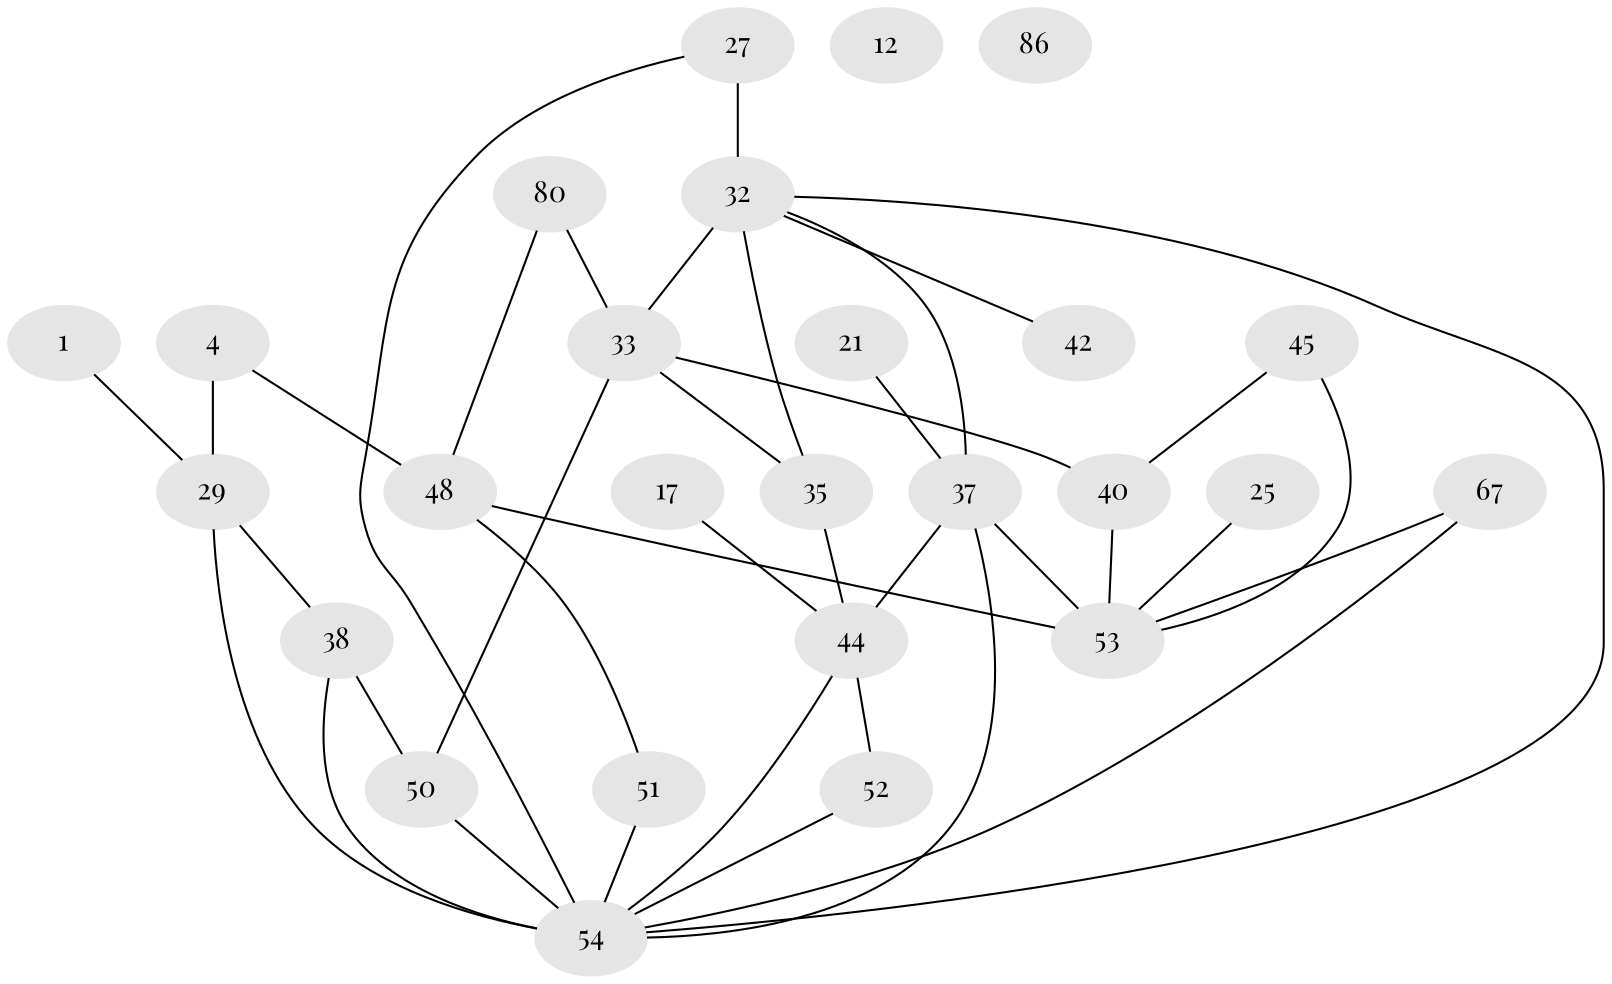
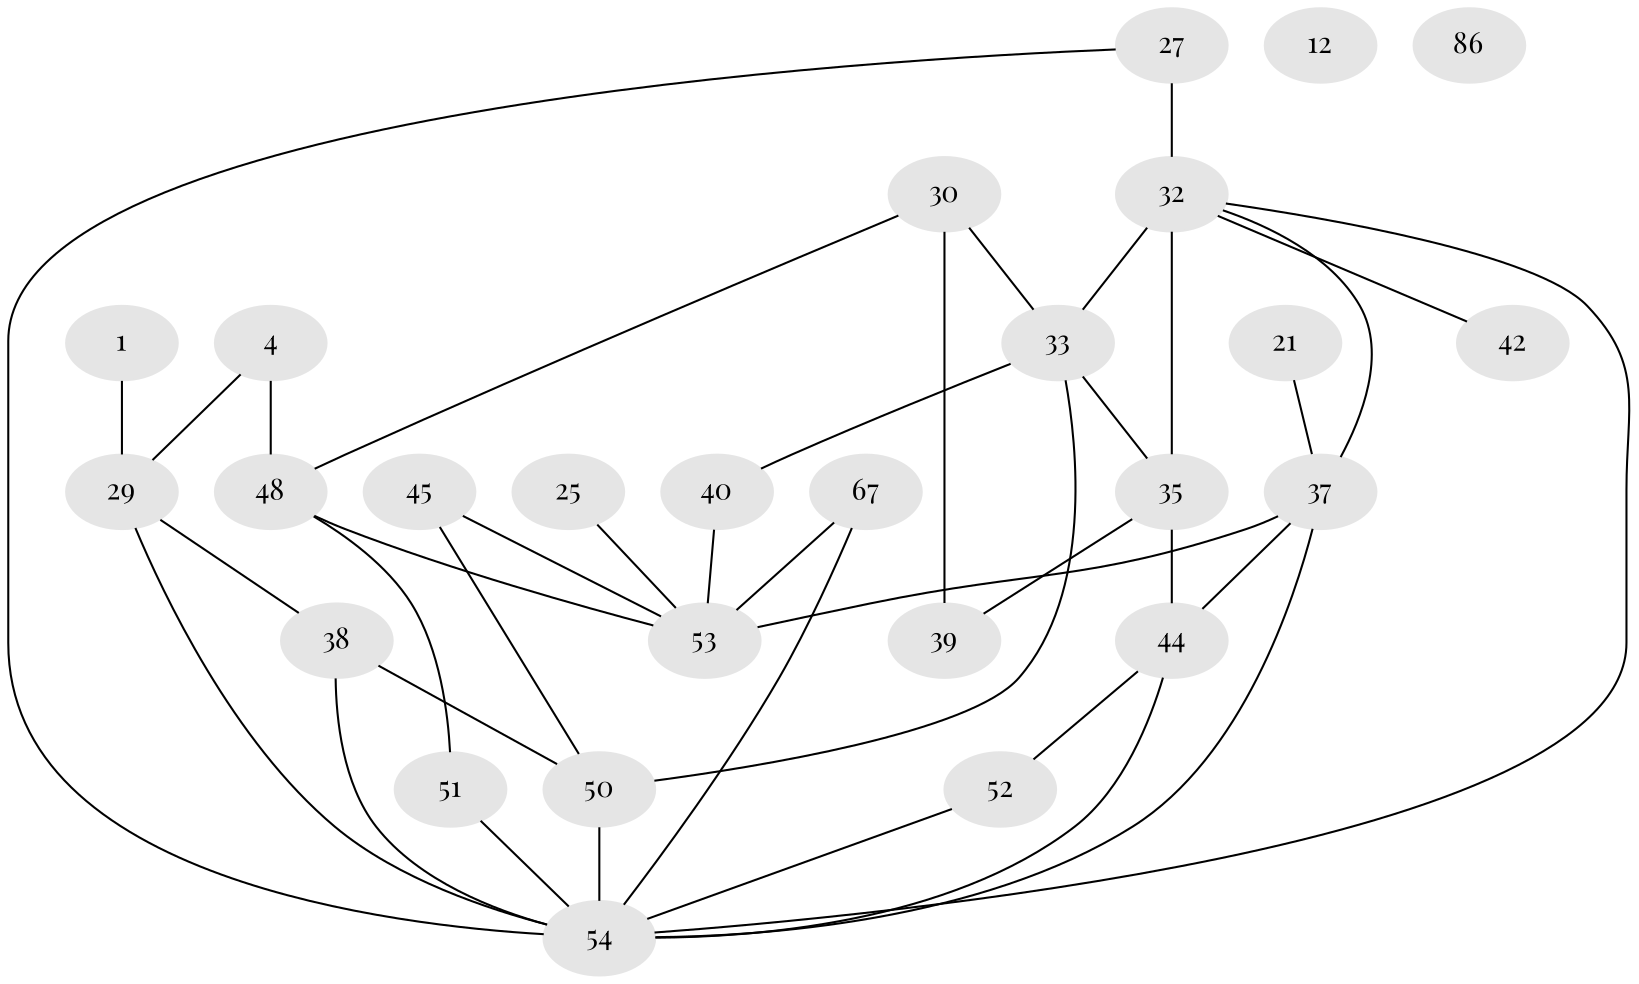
(550, 194) -> (944, 194)
(1208, 418) -> (509, 641)
(668, 492) -> none
none -> (944, 641)
